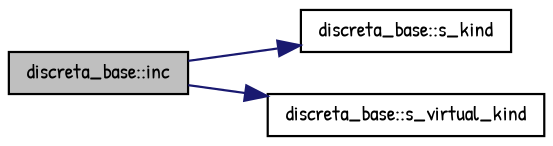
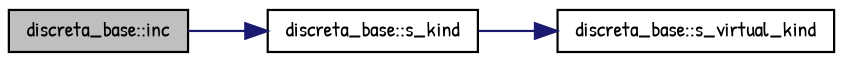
(217, 89) -> (507, 31)
